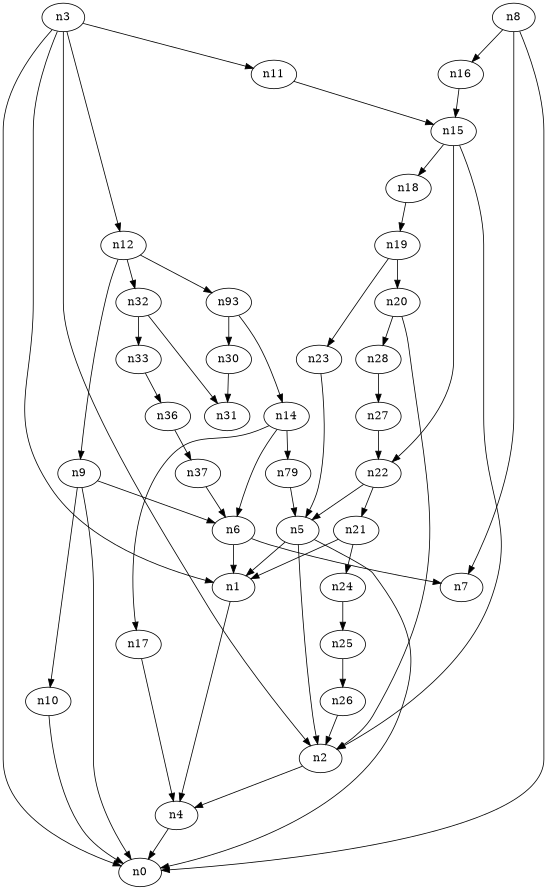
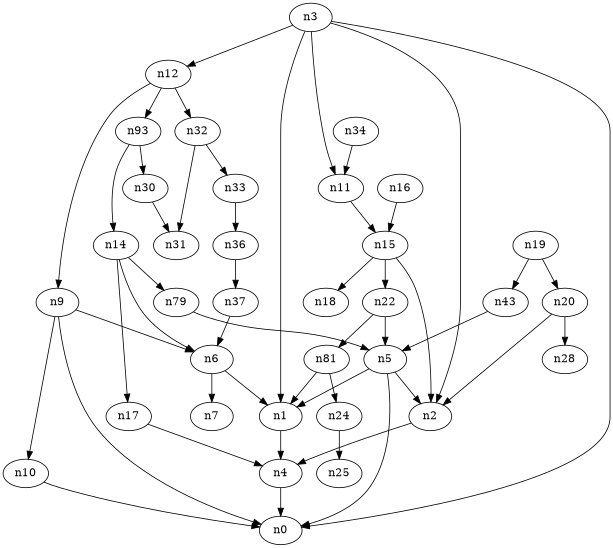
(514, 17) -> none
none -> (356, 131)
(404, 213) -> none
(319, 359) -> (506, 302)
(378, 416) -> none
(356, 530) -> (327, 359)
(343, 701) -> none
